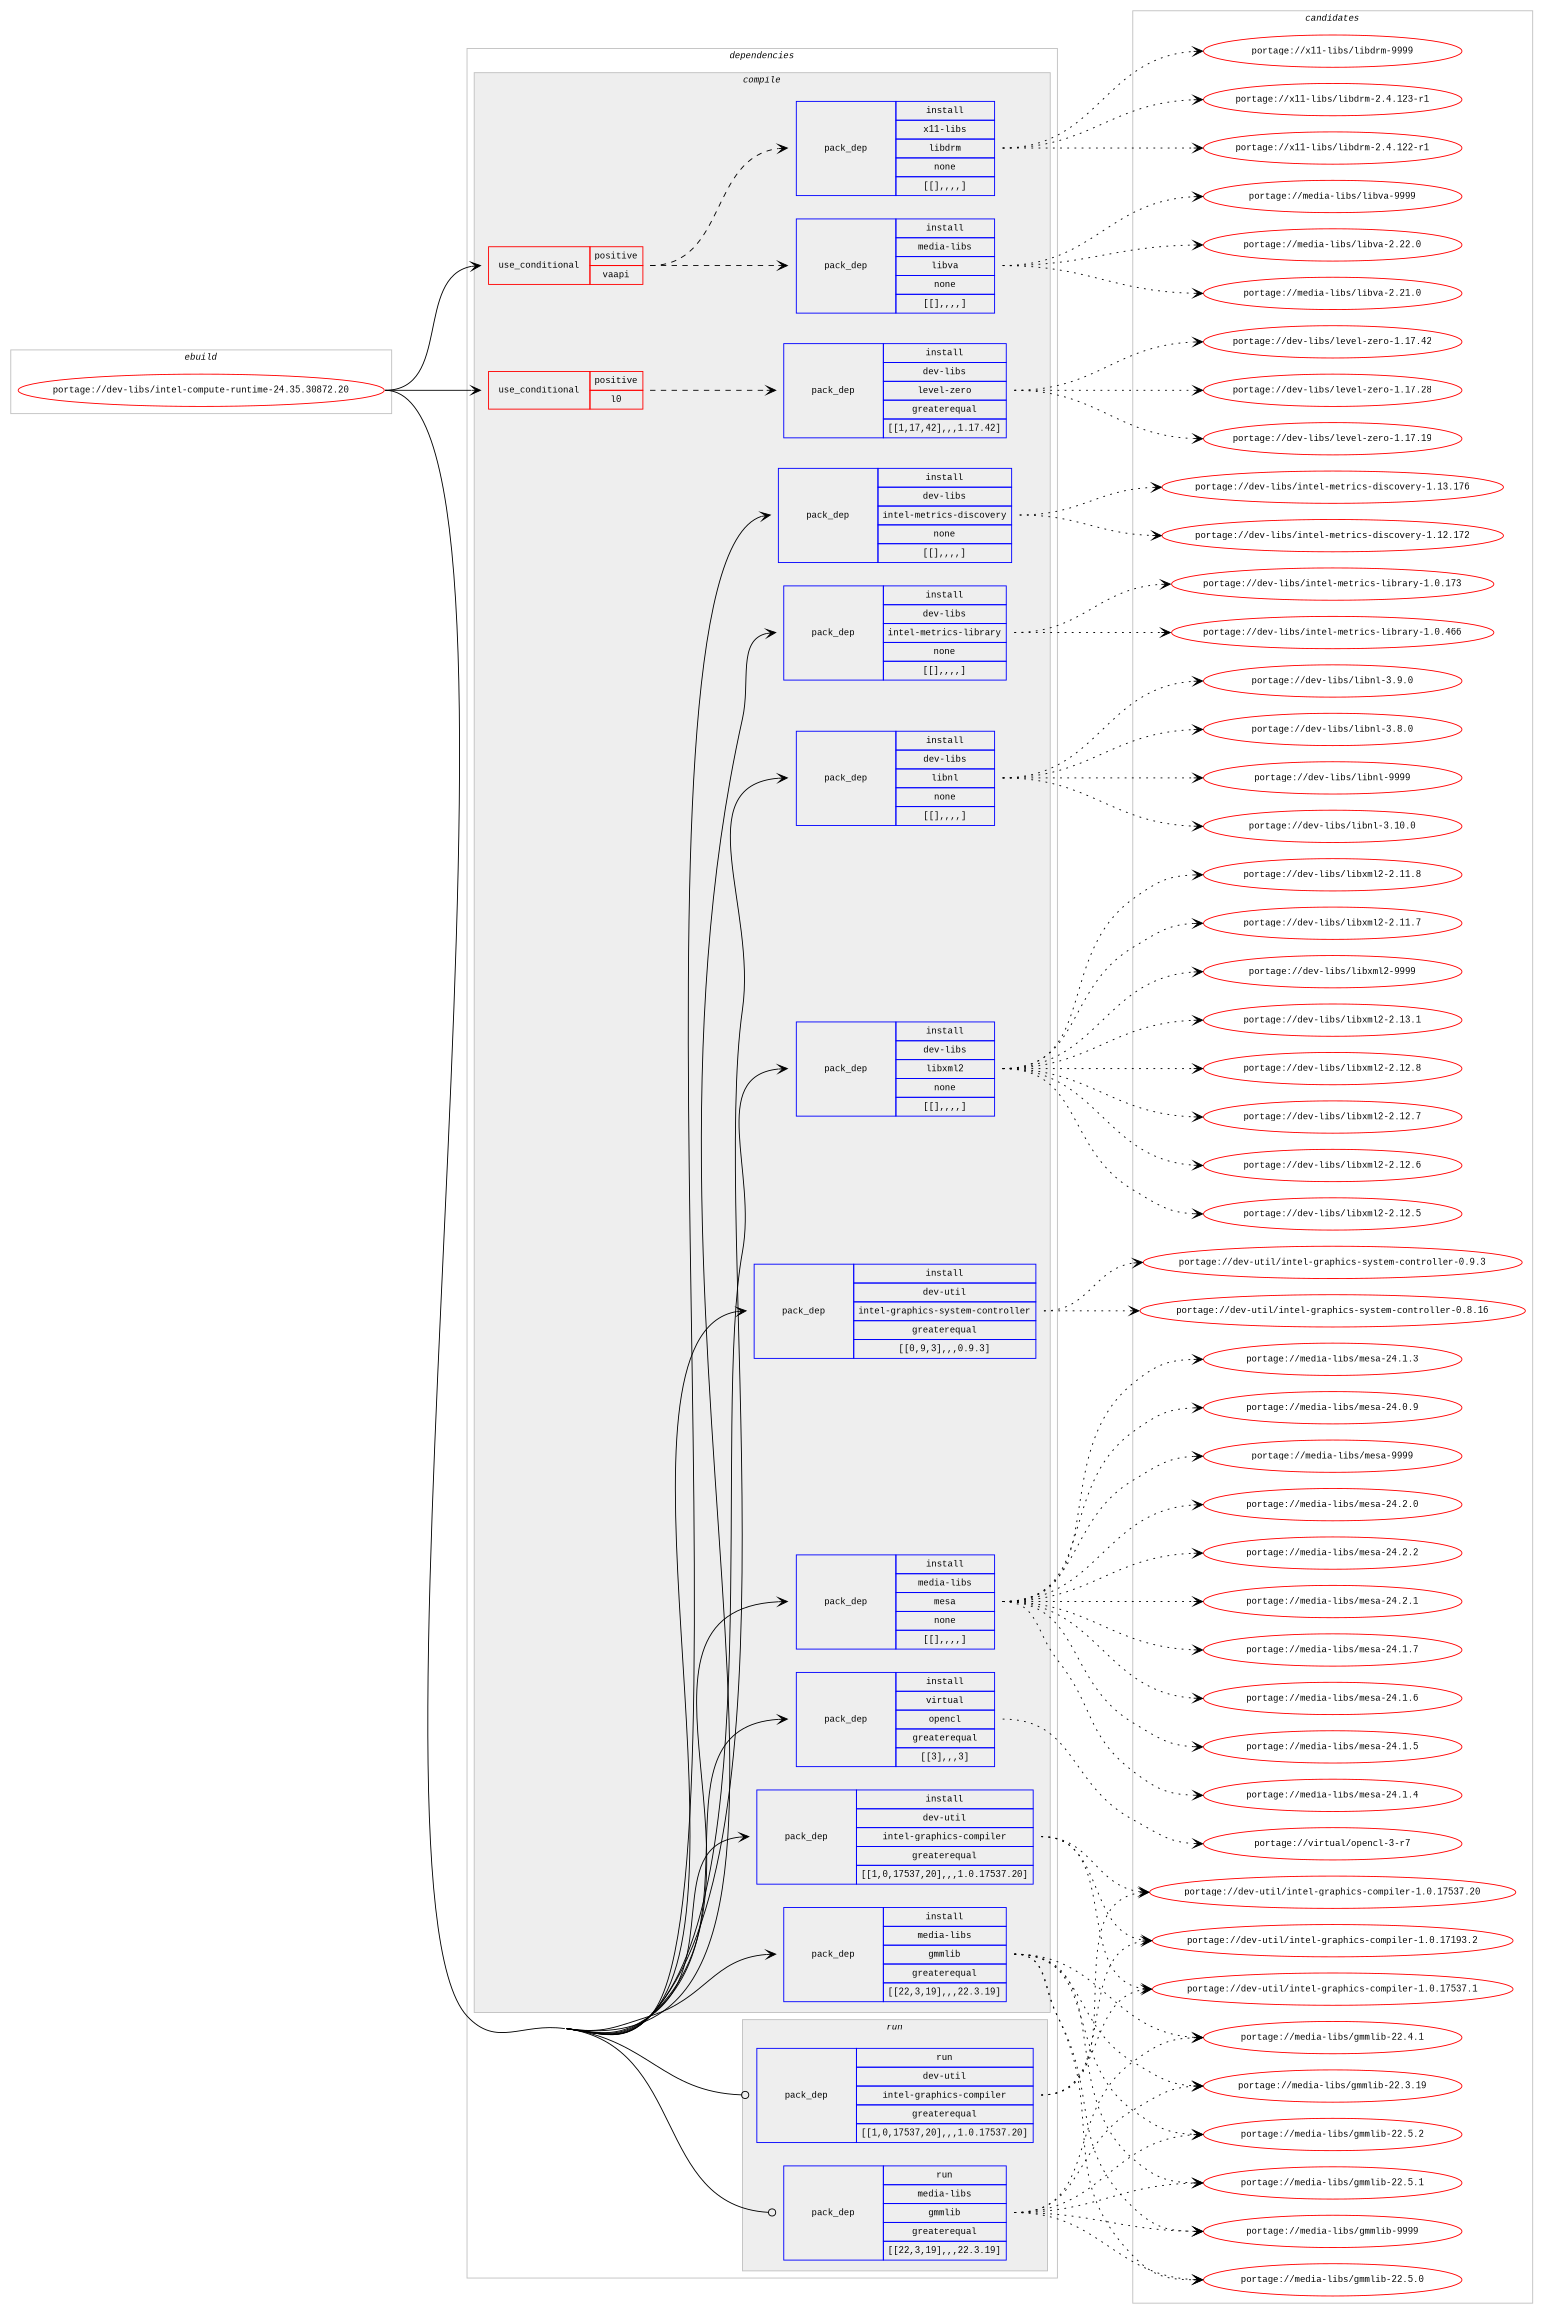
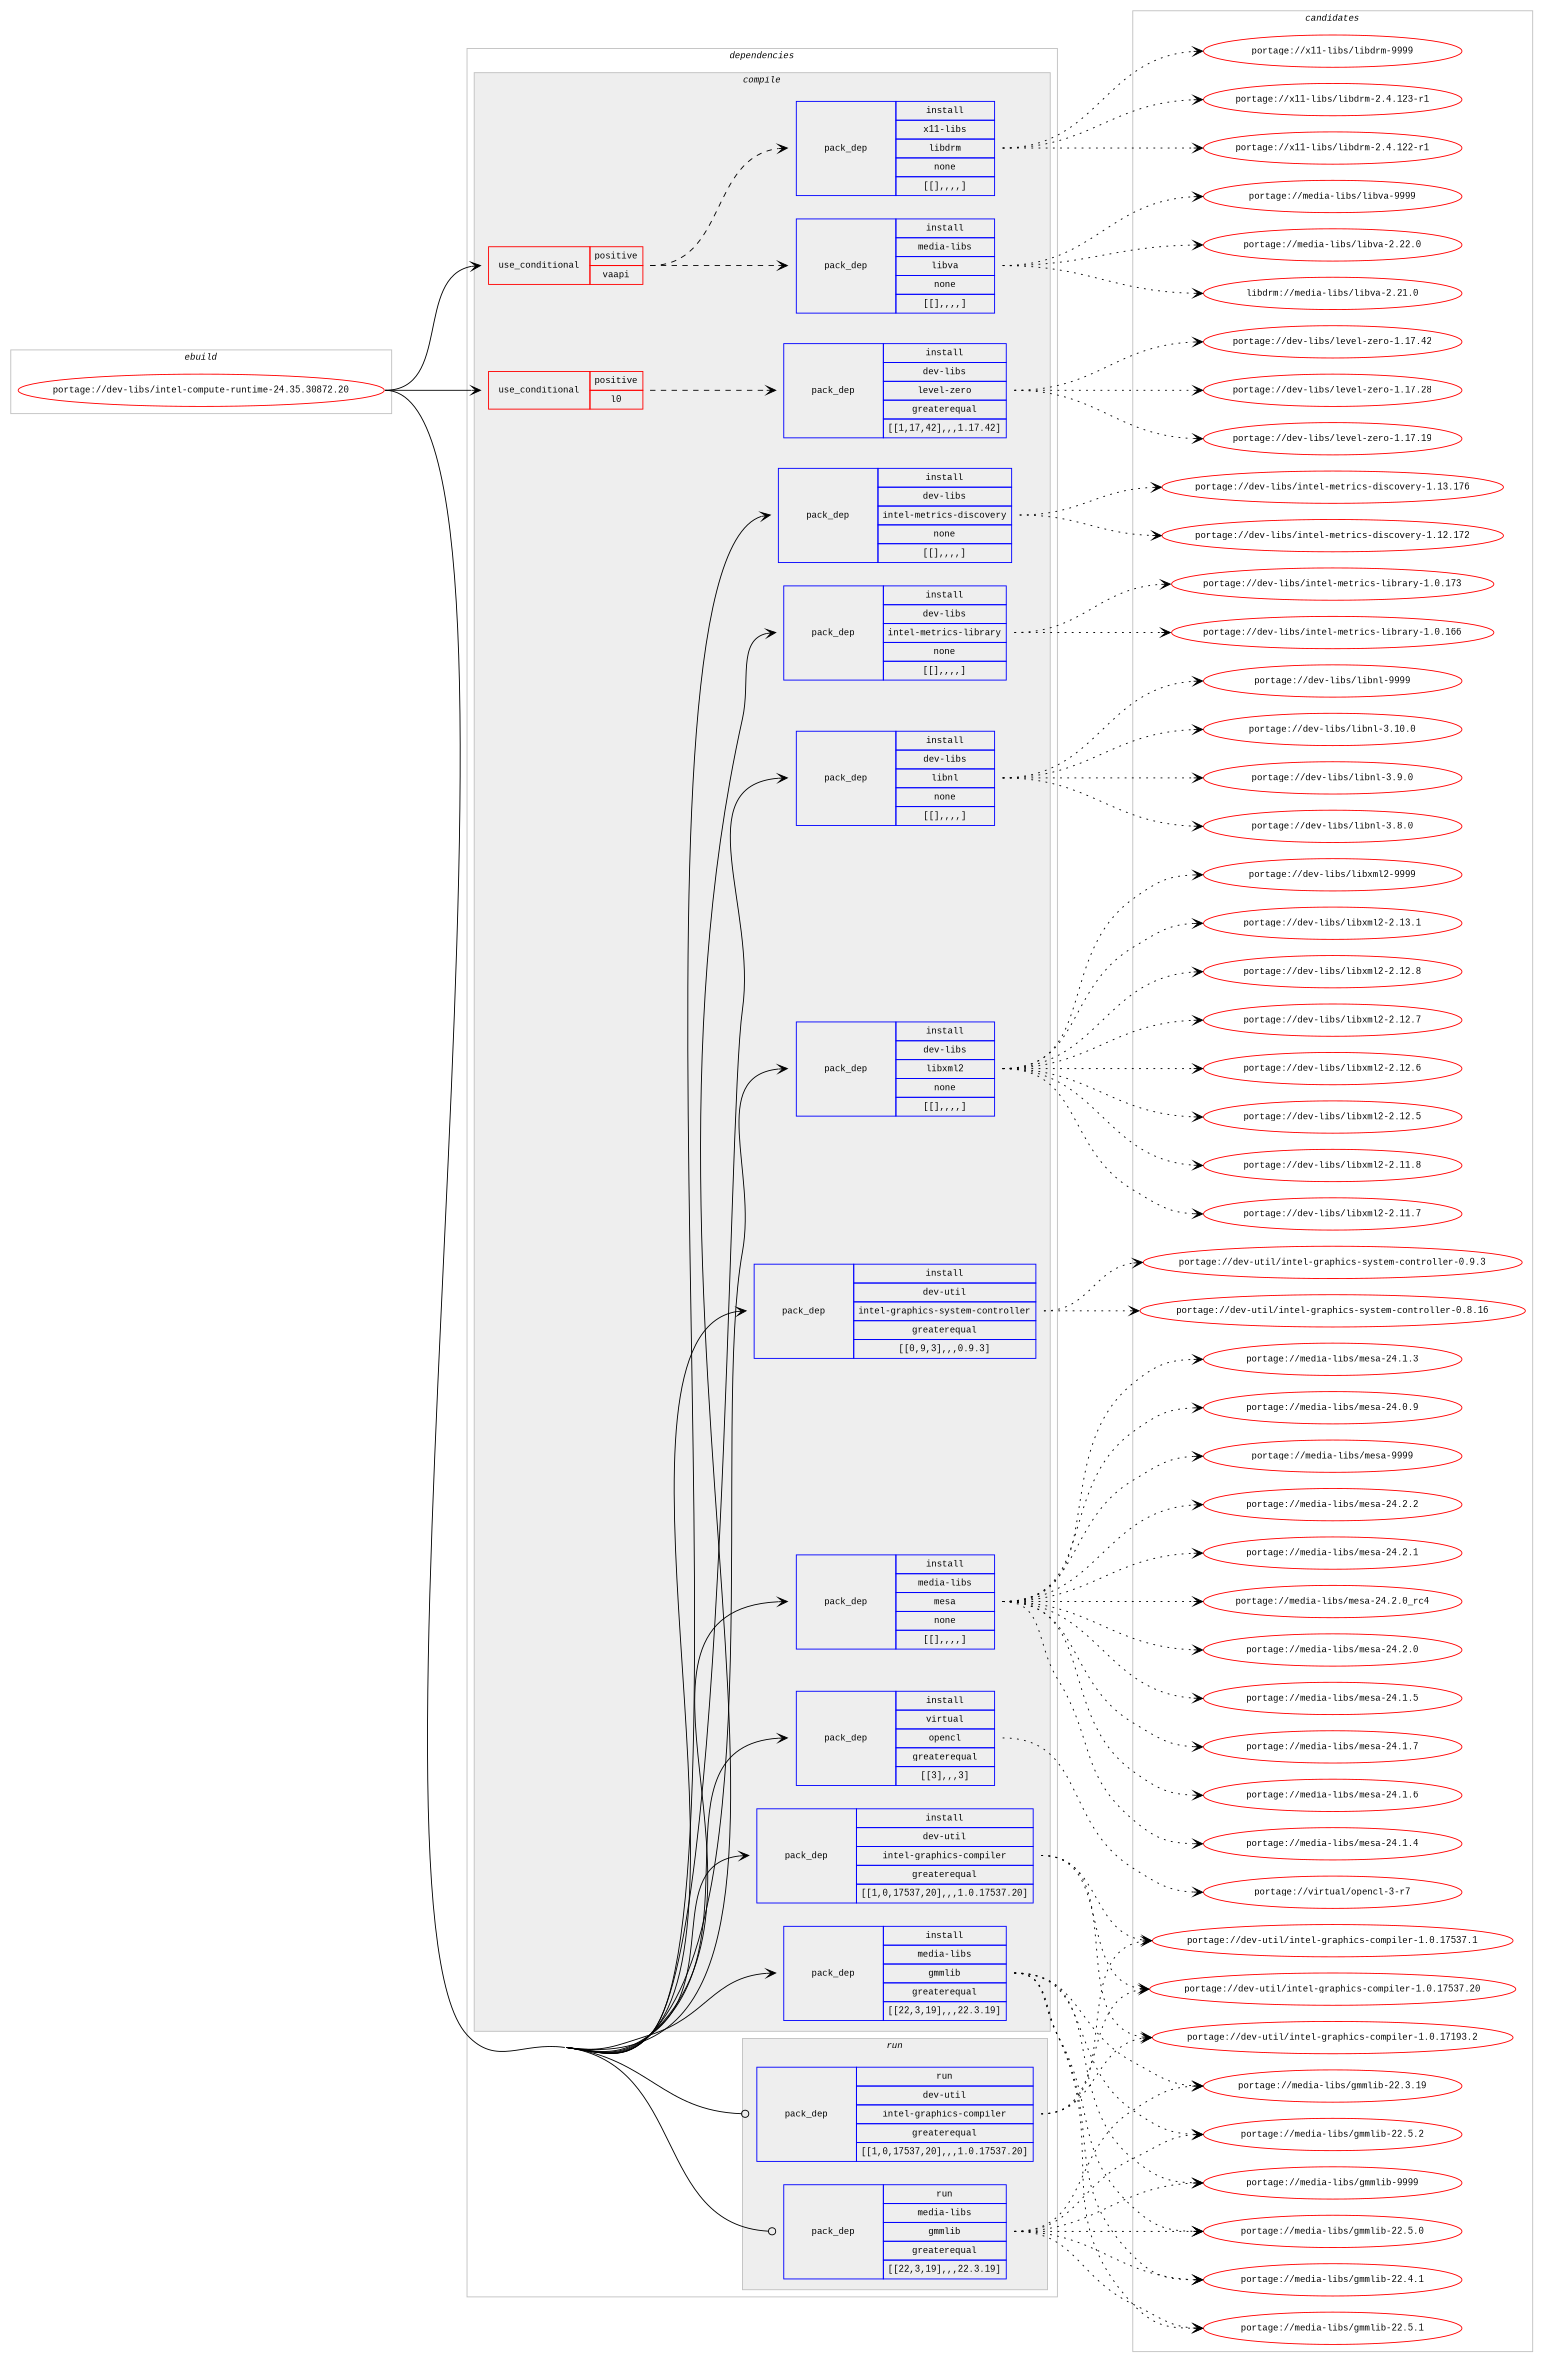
(1333, 293) -> (1333, 293)
(1333, 633) -> (1333, 633)
none -> (1333, 1602)
